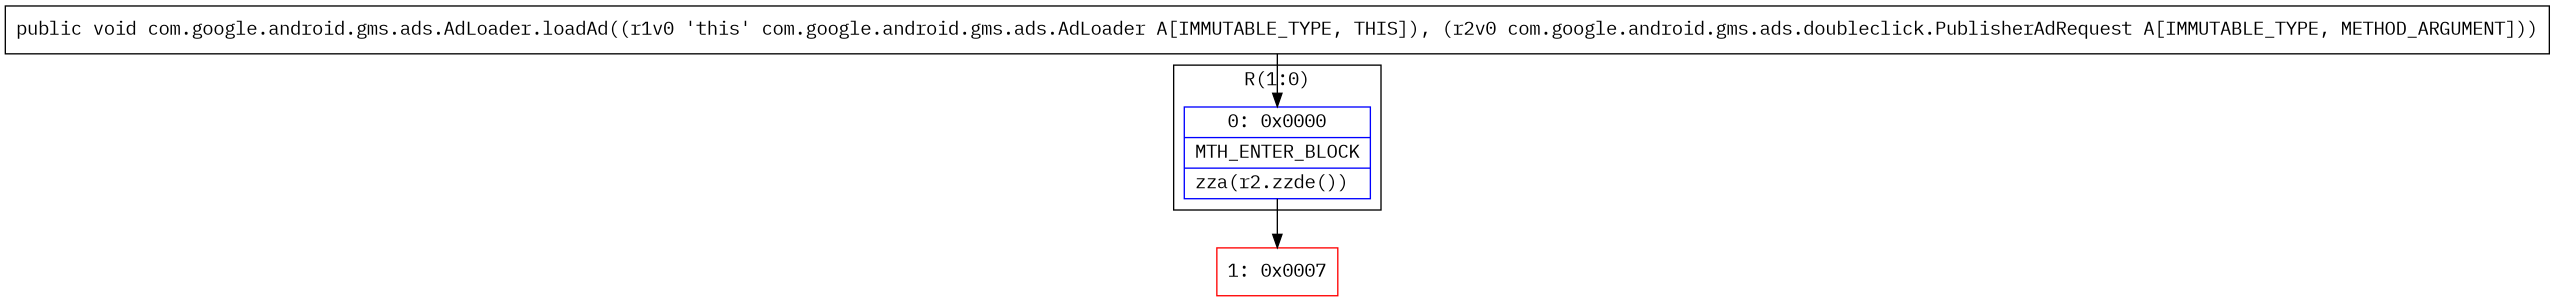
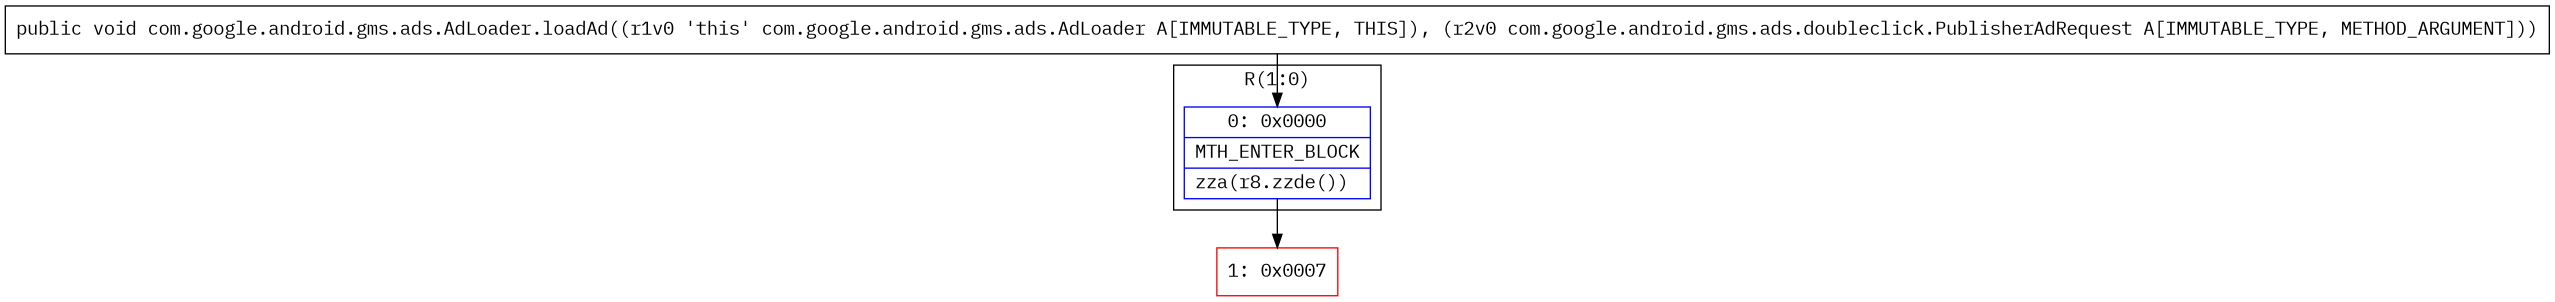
(1272, 183) -> (1272, 183)
